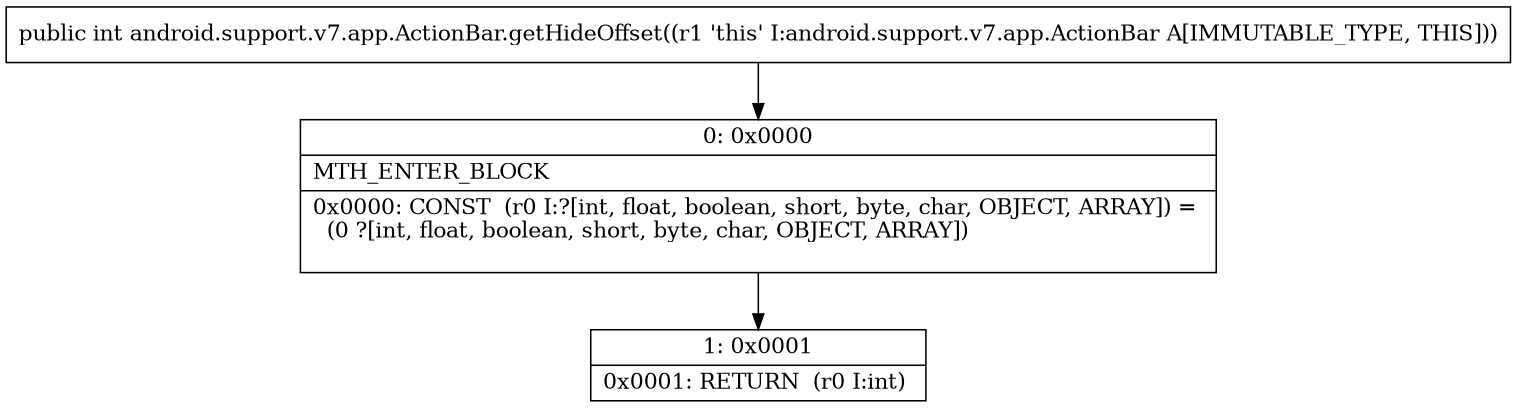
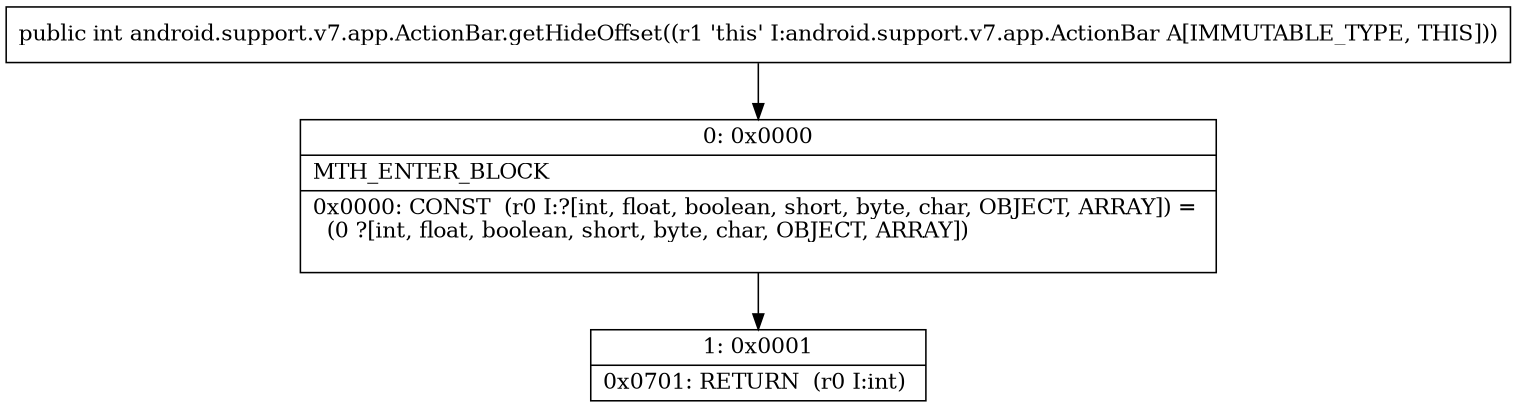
(758, 382) -> (758, 382)
